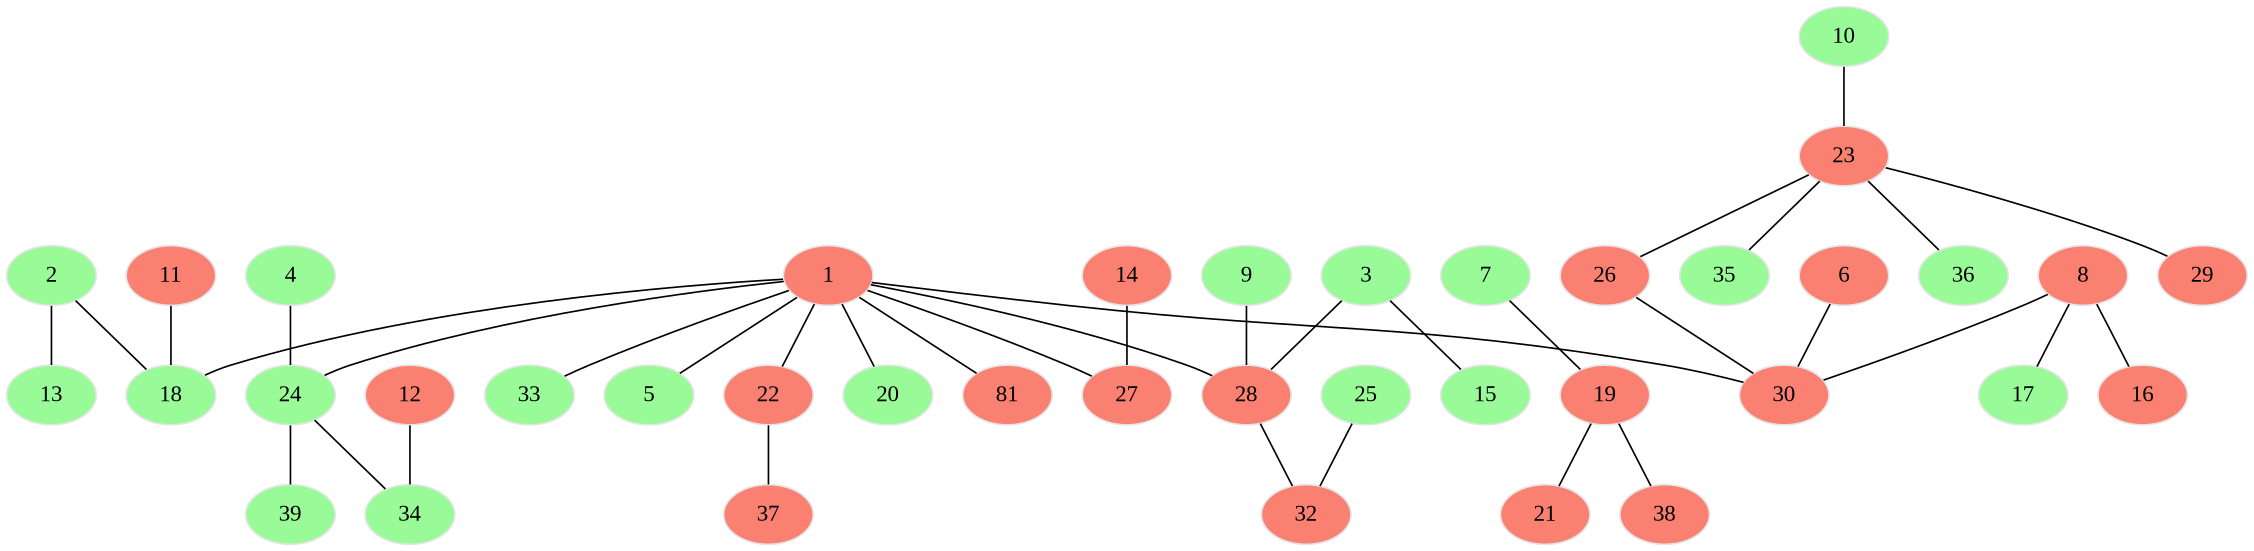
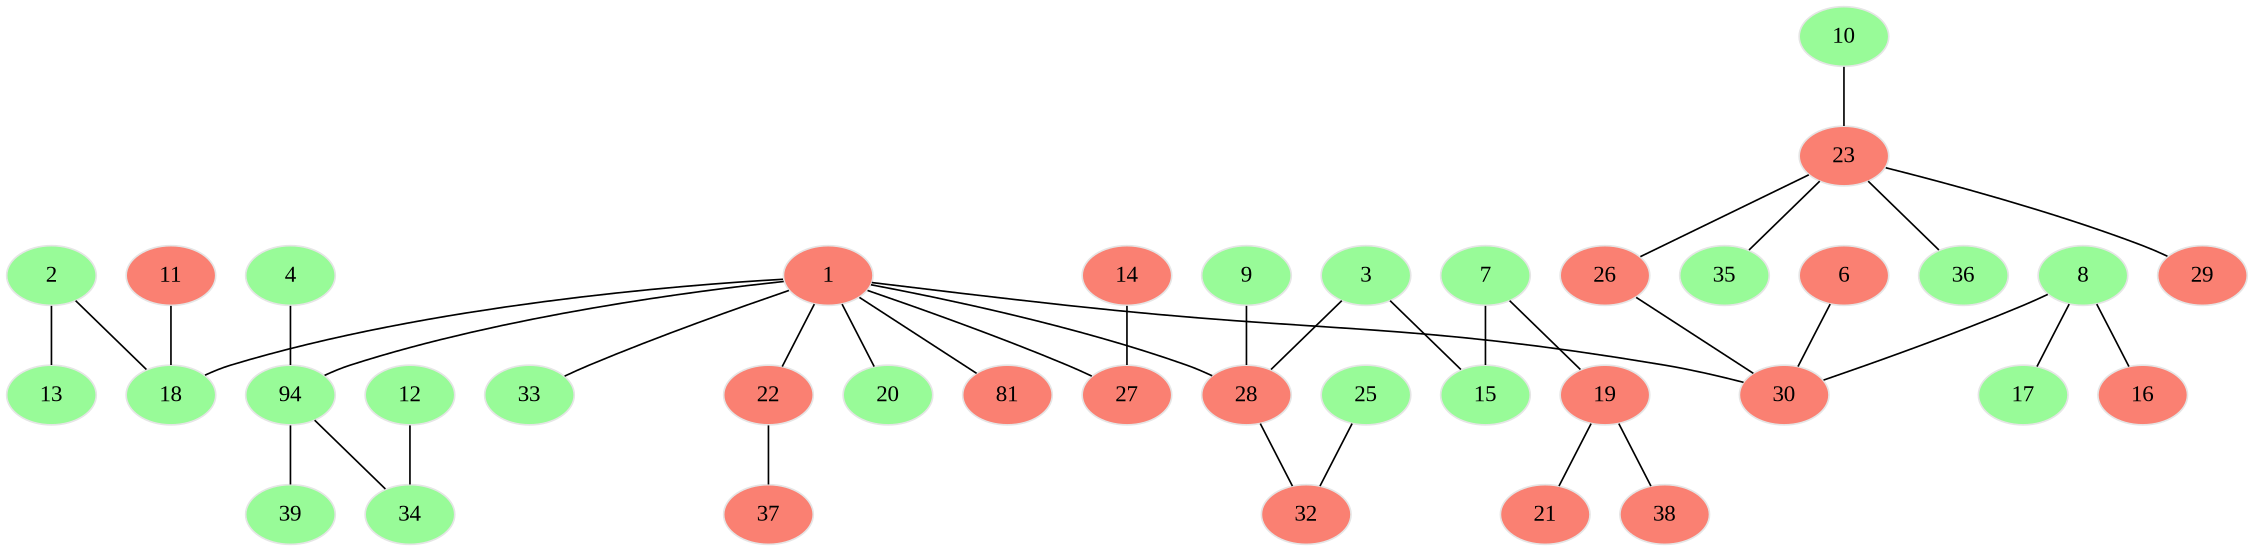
(2083, 276) -> (2083, 276)
none -> (1485, 330)
(290, 395) -> (290, 395)
(410, 395) -> (410, 395)
(649, 395) -> none
